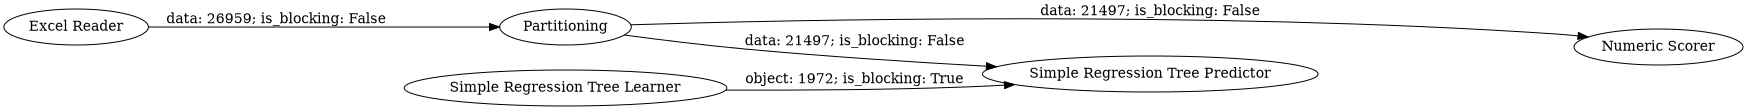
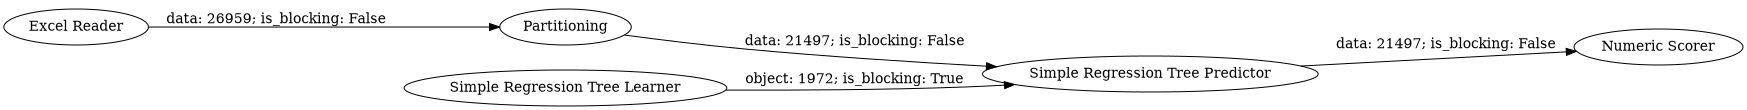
(1105, 19) -> (1433, 59)
